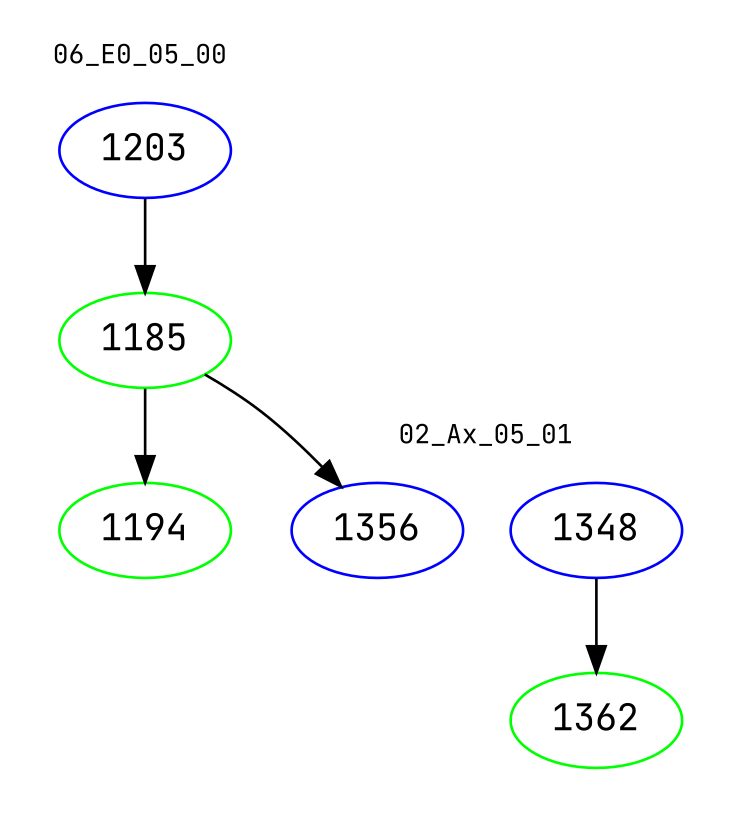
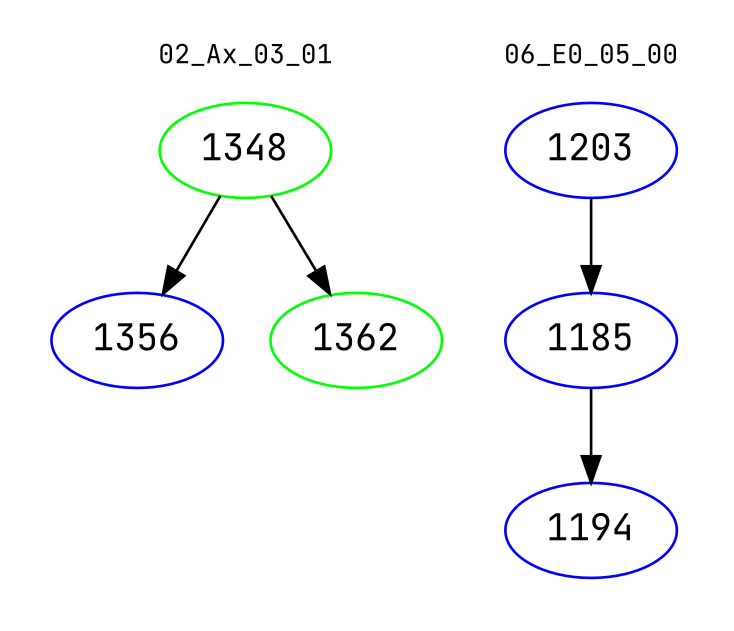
(145, 340) -> (591, 340)
(290, 436) -> (198, 233)
(487, 437) -> (247, 57)
(145, 530) -> (591, 530)
(596, 530) -> (245, 150)
